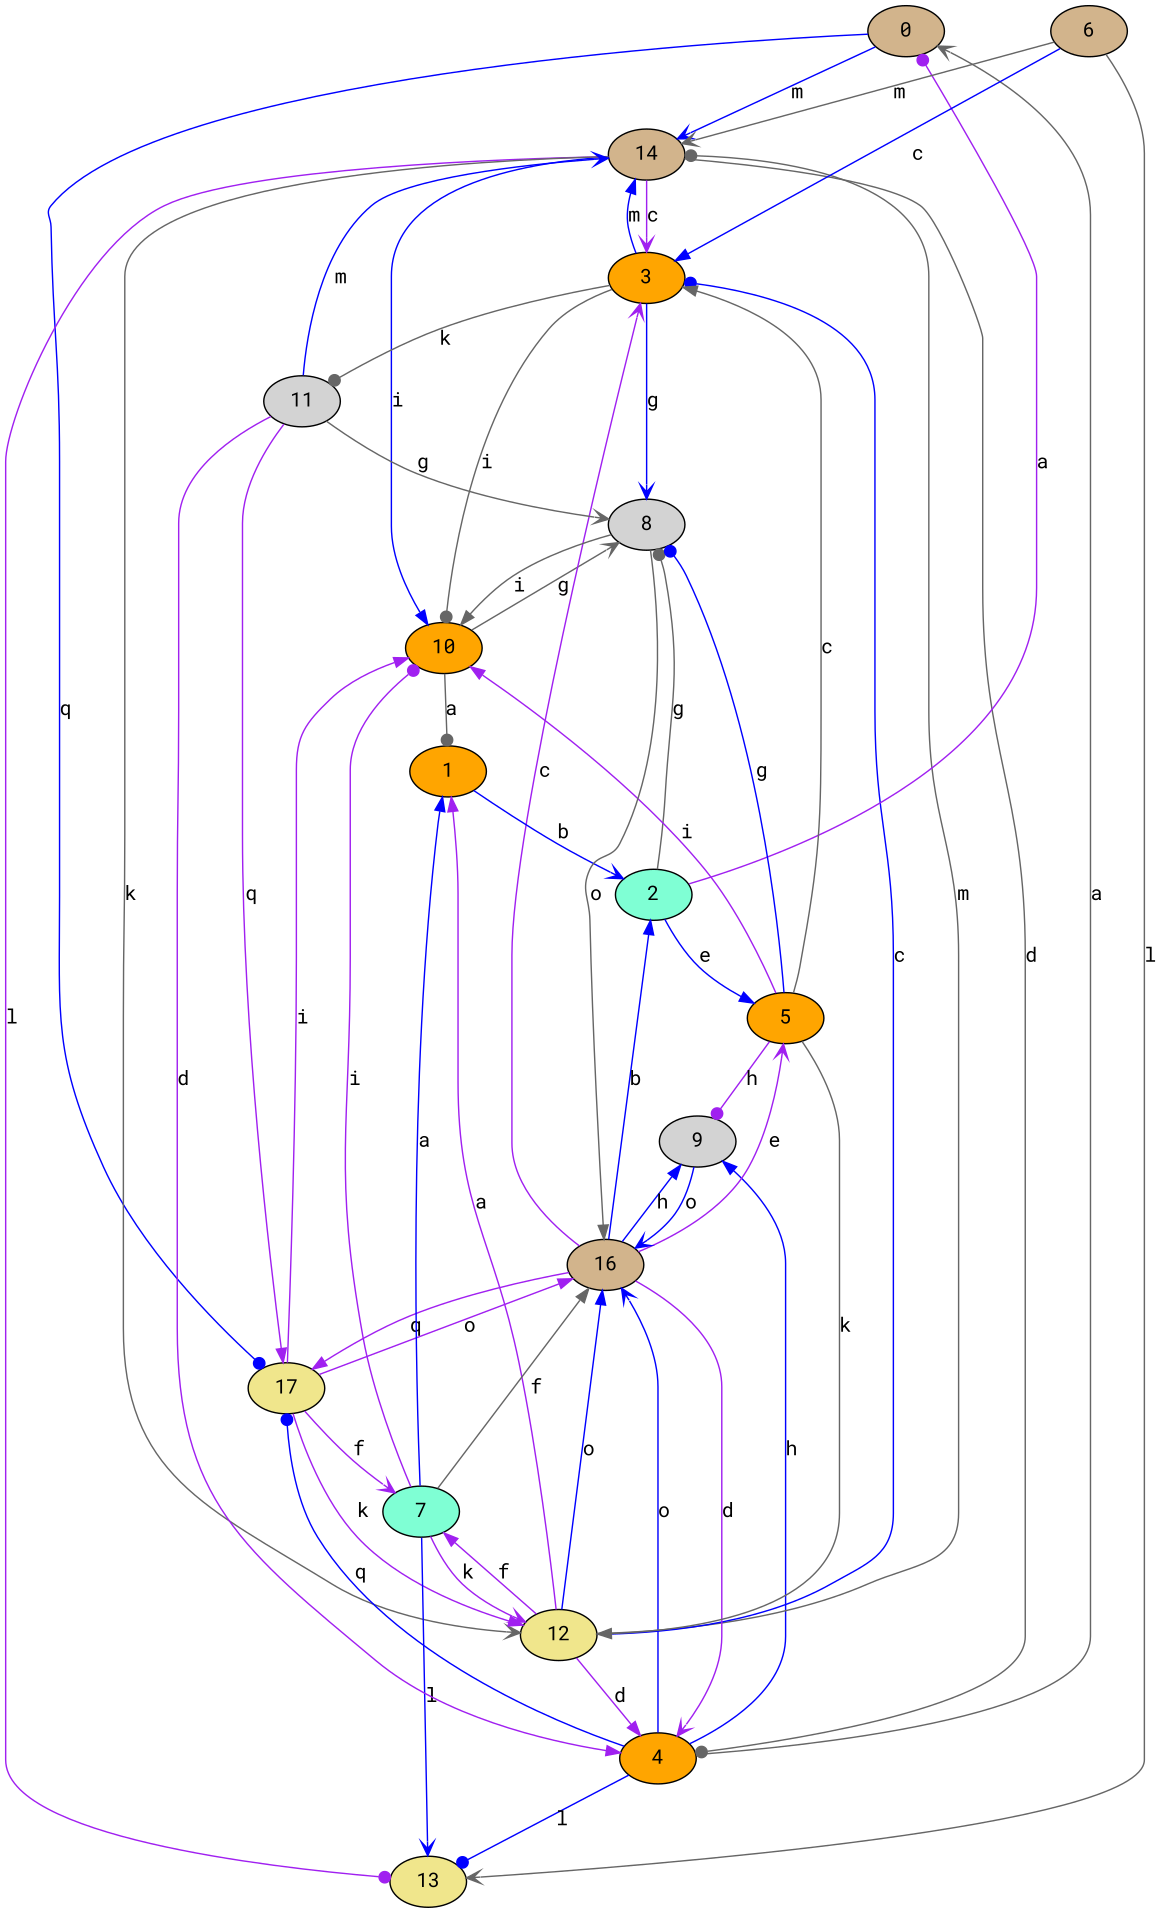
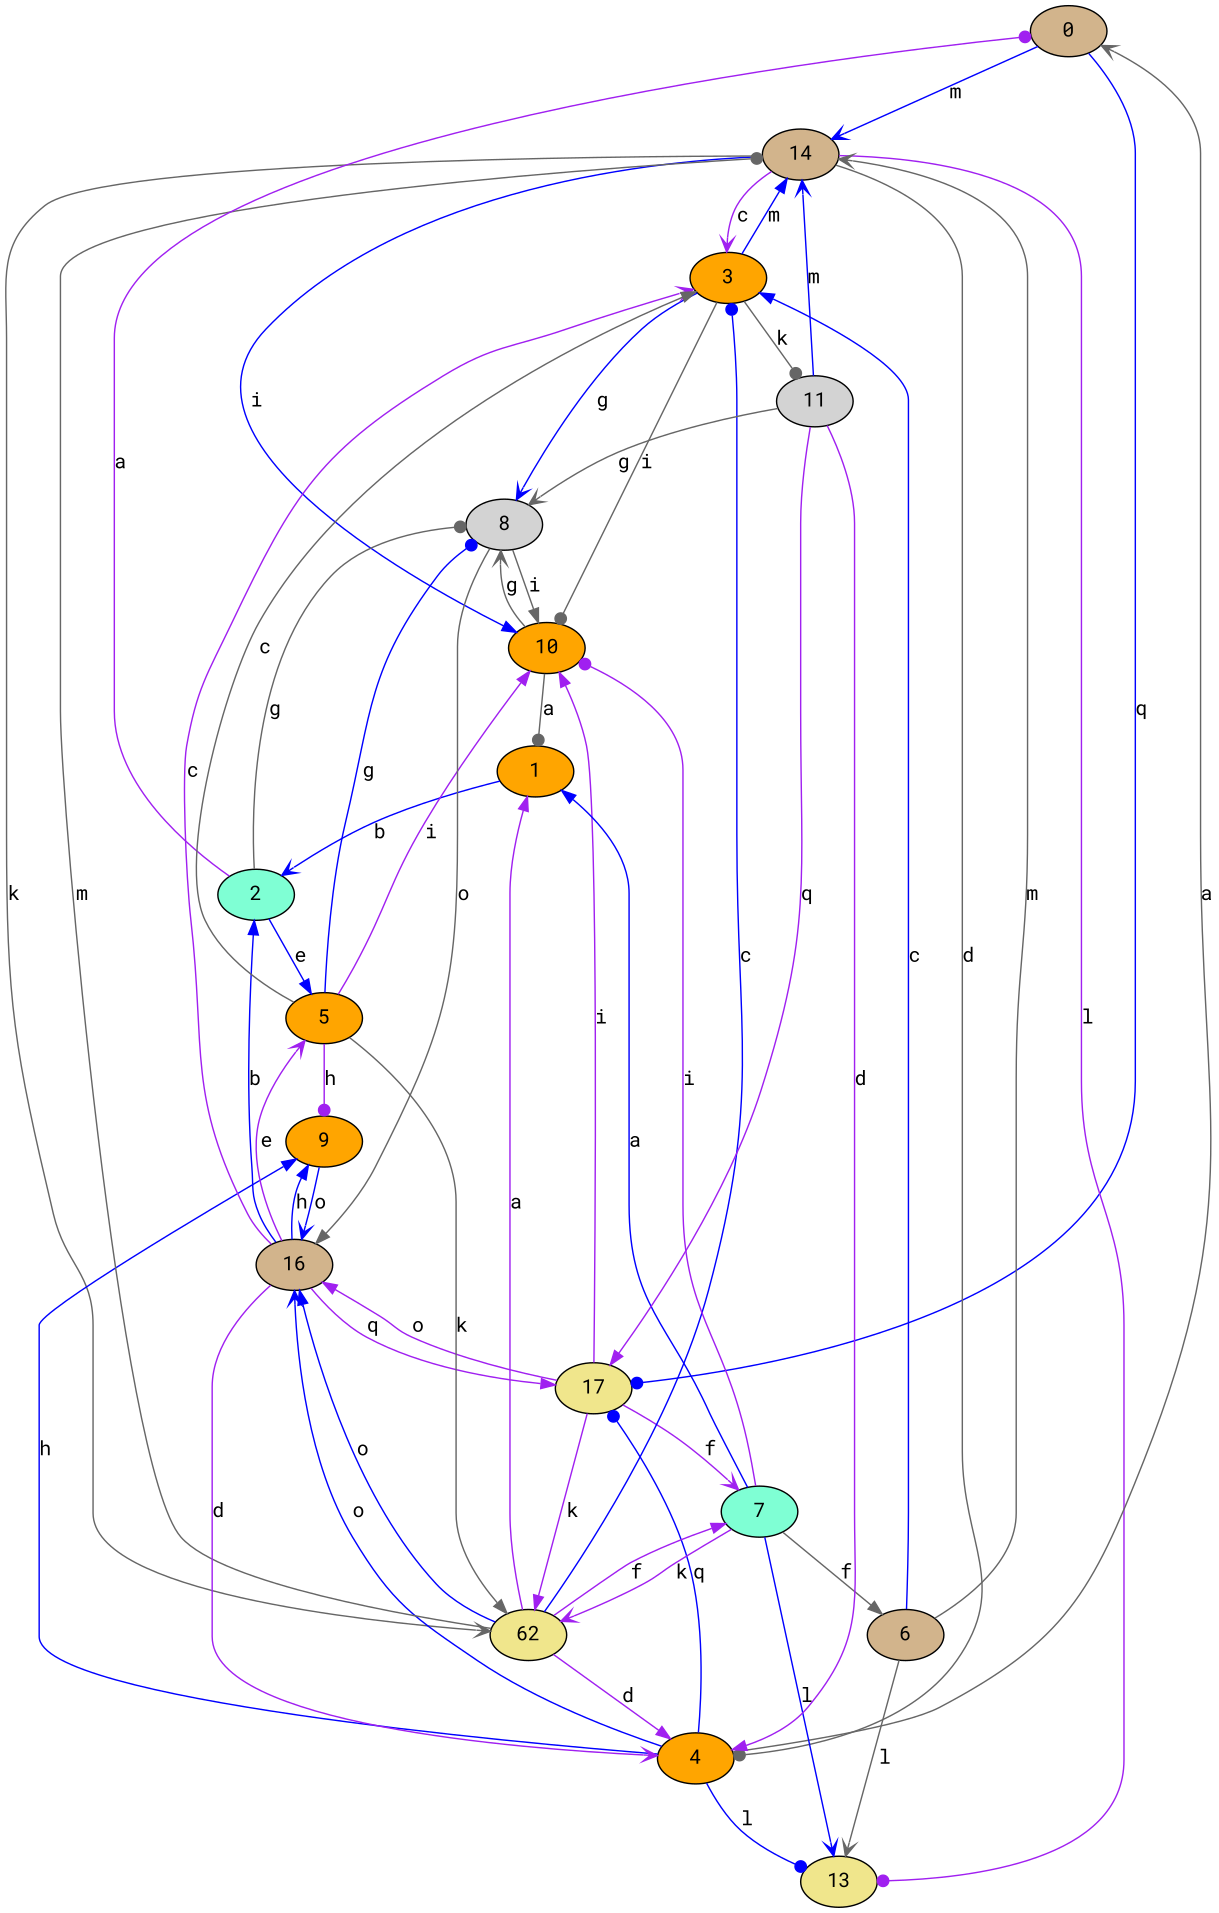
(698, 1142) -> (324, 1142)
(509, 1394) -> (827, 1569)
(559, 1635) -> (528, 1635)
